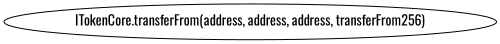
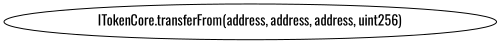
(250, 22) -> (250, 22)
